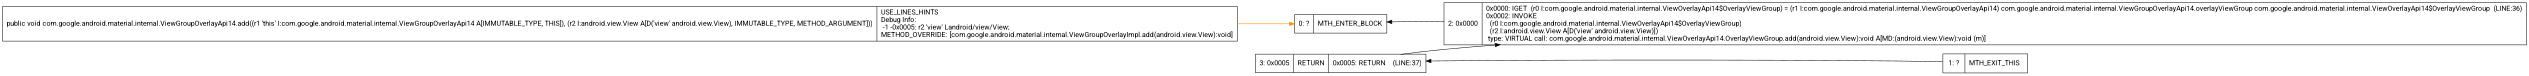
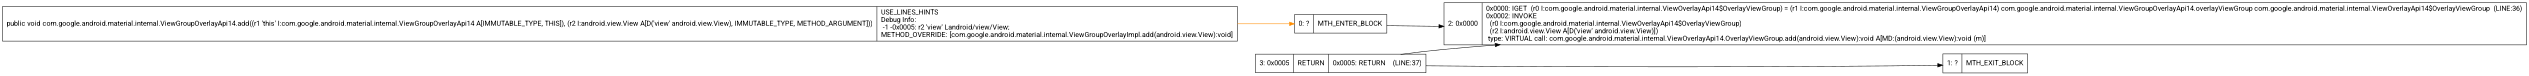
(1418, 22) -> (1413, 26)
(1687, 60) -> (1682, 67)
(1995, 63) -> (1995, 63)
